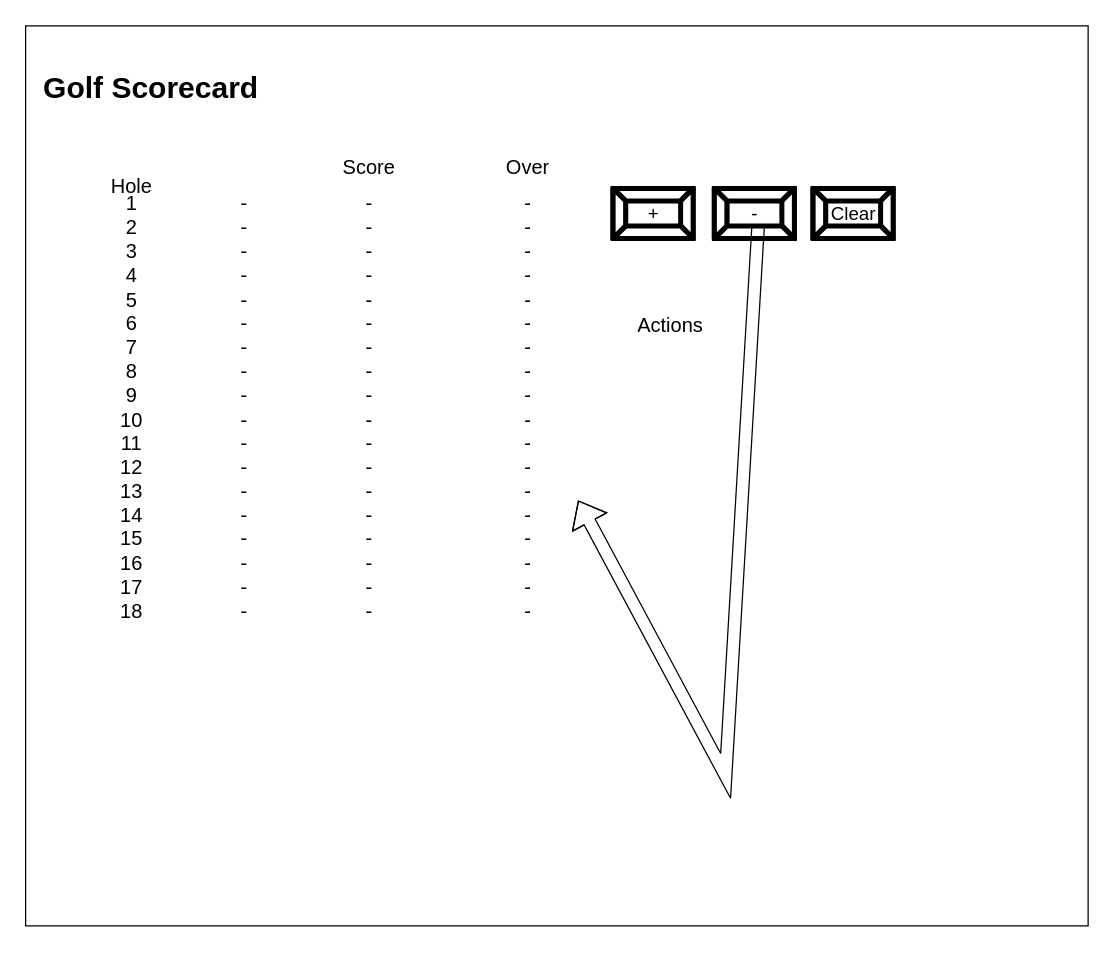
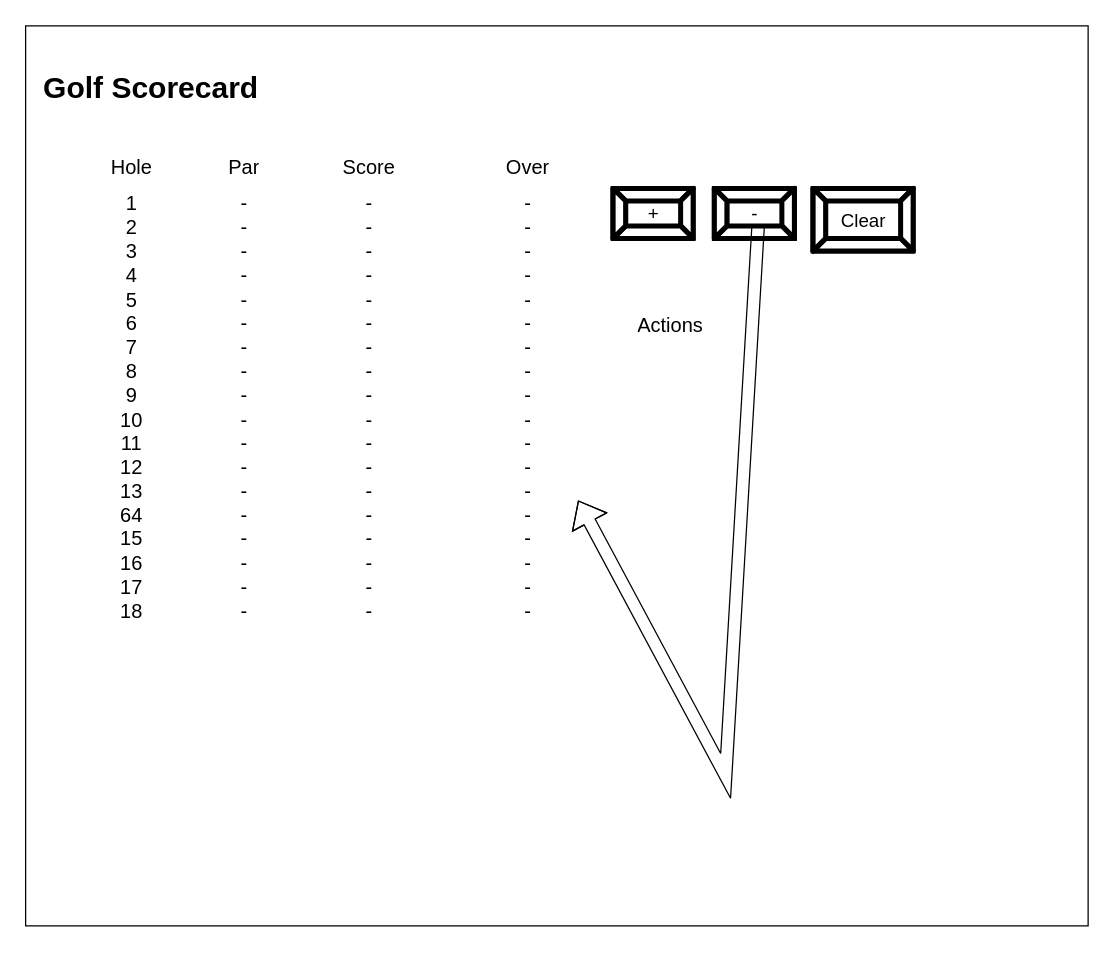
none -> (244, 164)
(132, 183) -> (132, 164)
(853, 213) -> (863, 219)
(132, 407) -> (132, 407)
